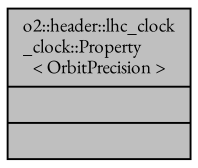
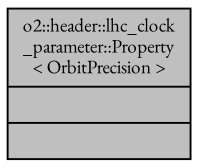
(83, 47) -> (99, 47)
